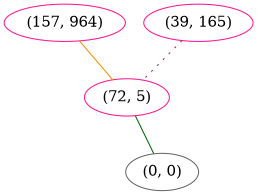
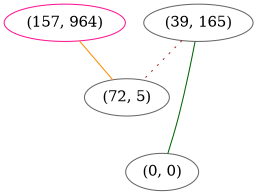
(198, 23) -> (198, 23)
(127, 97) -> (127, 97)
(145, 135) -> (183, 98)
